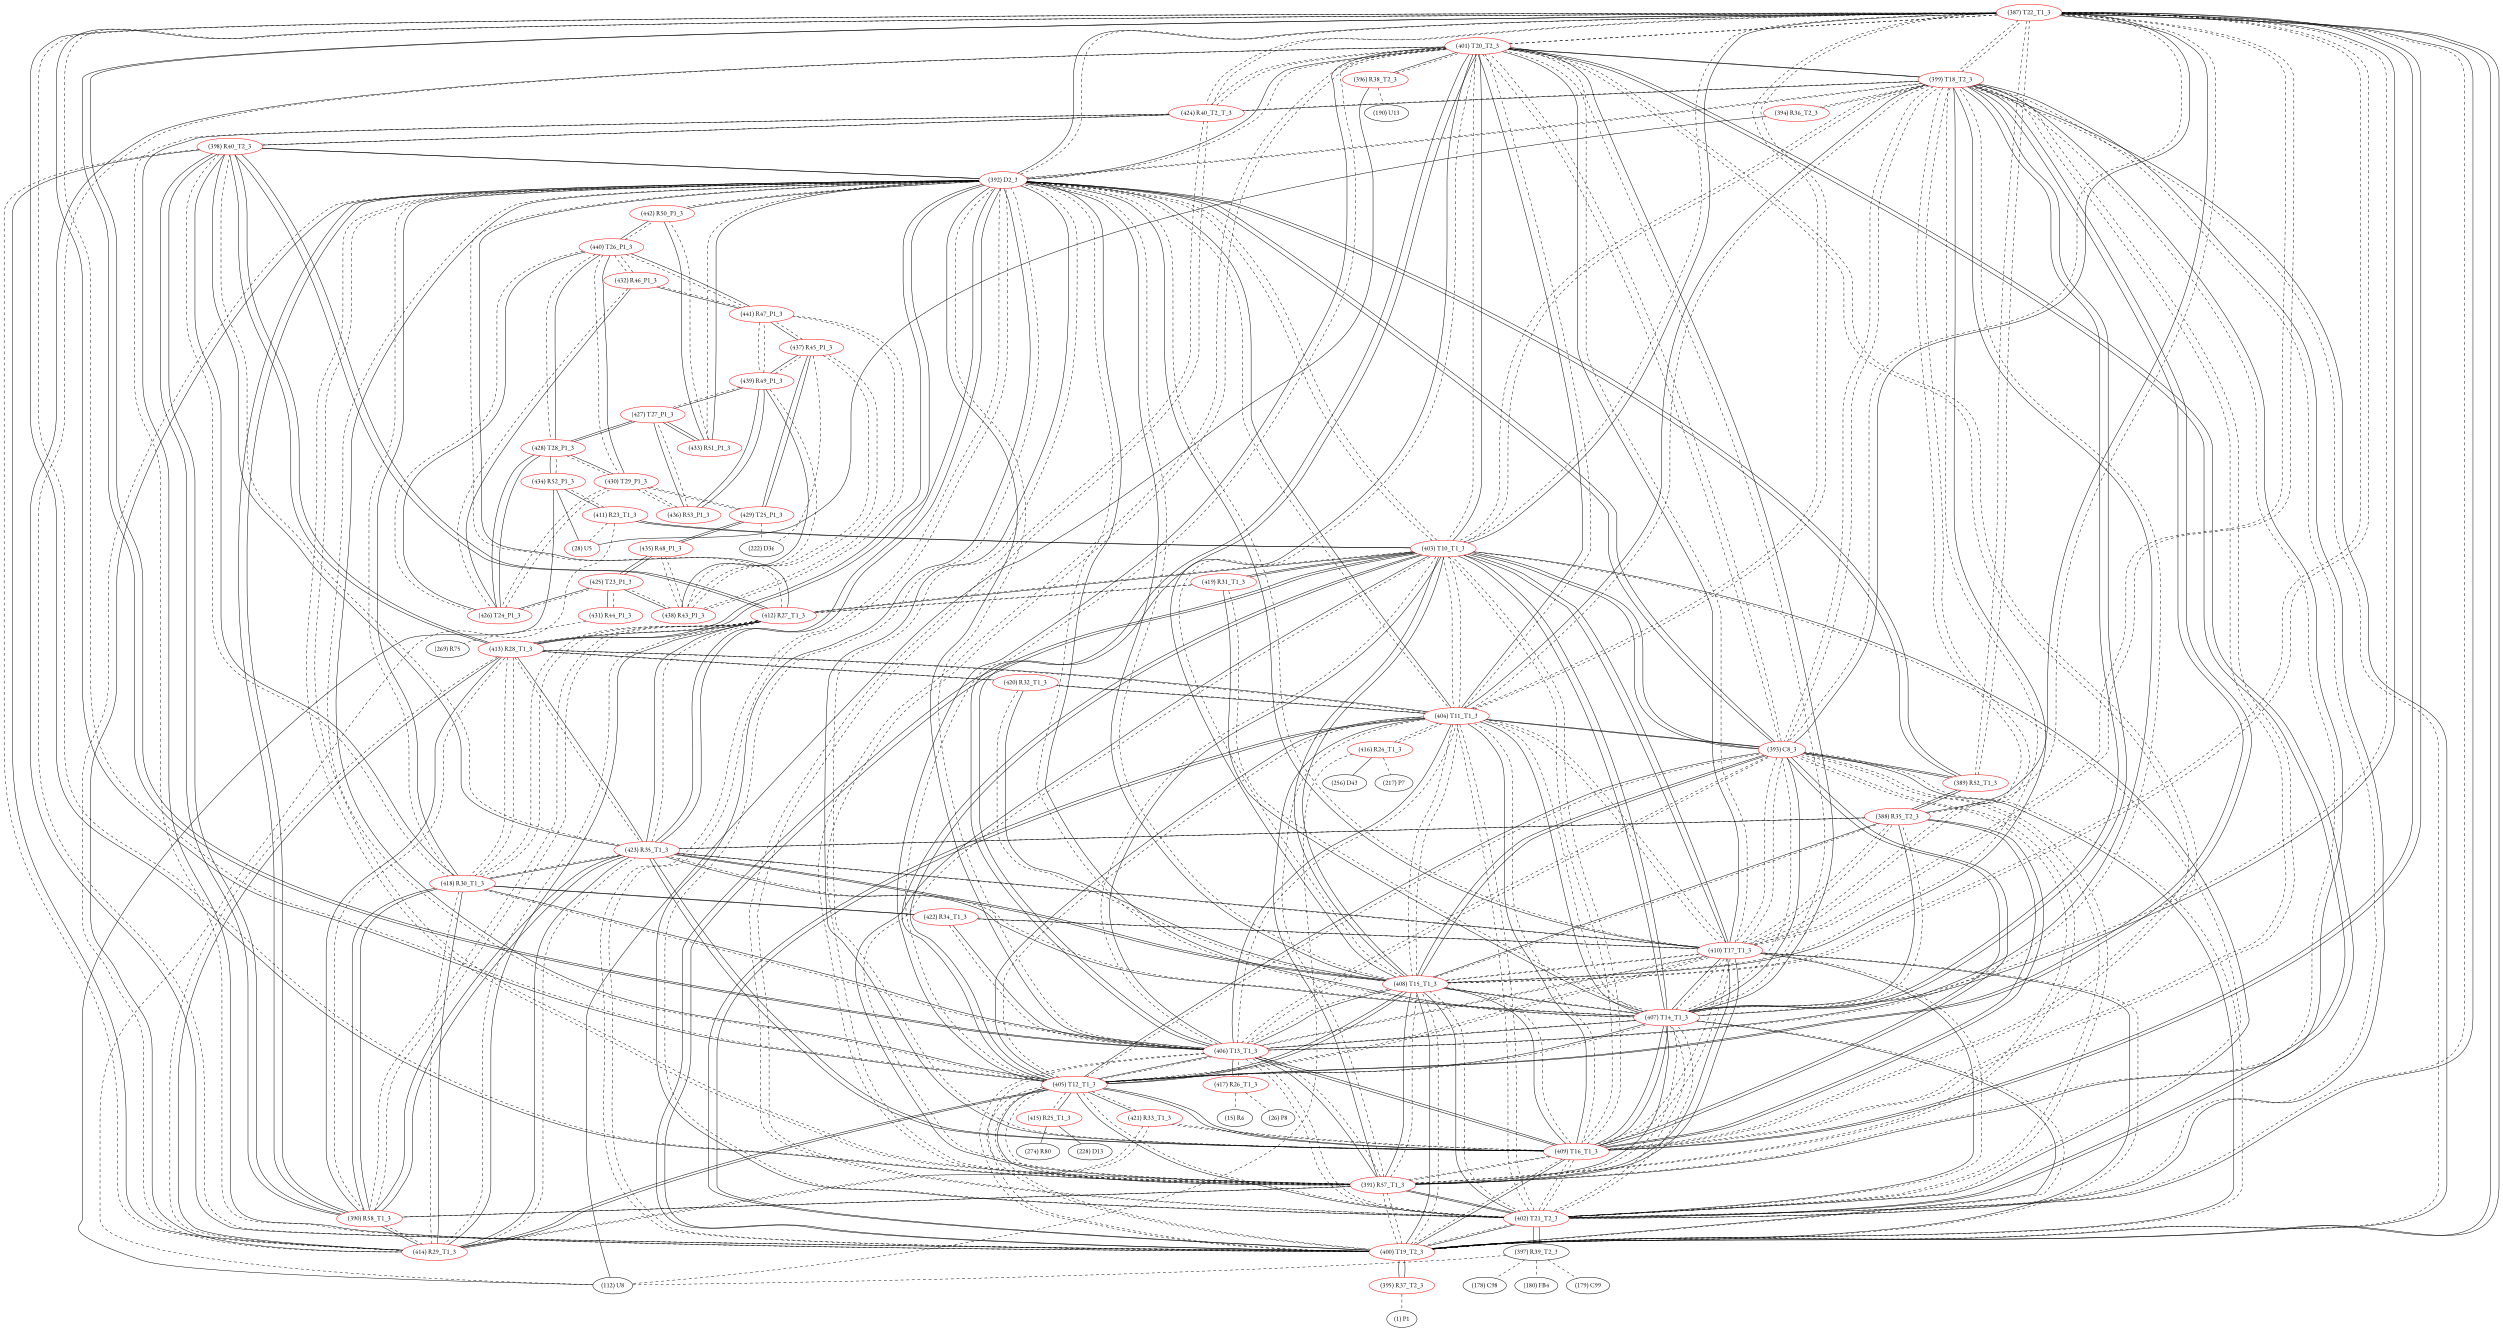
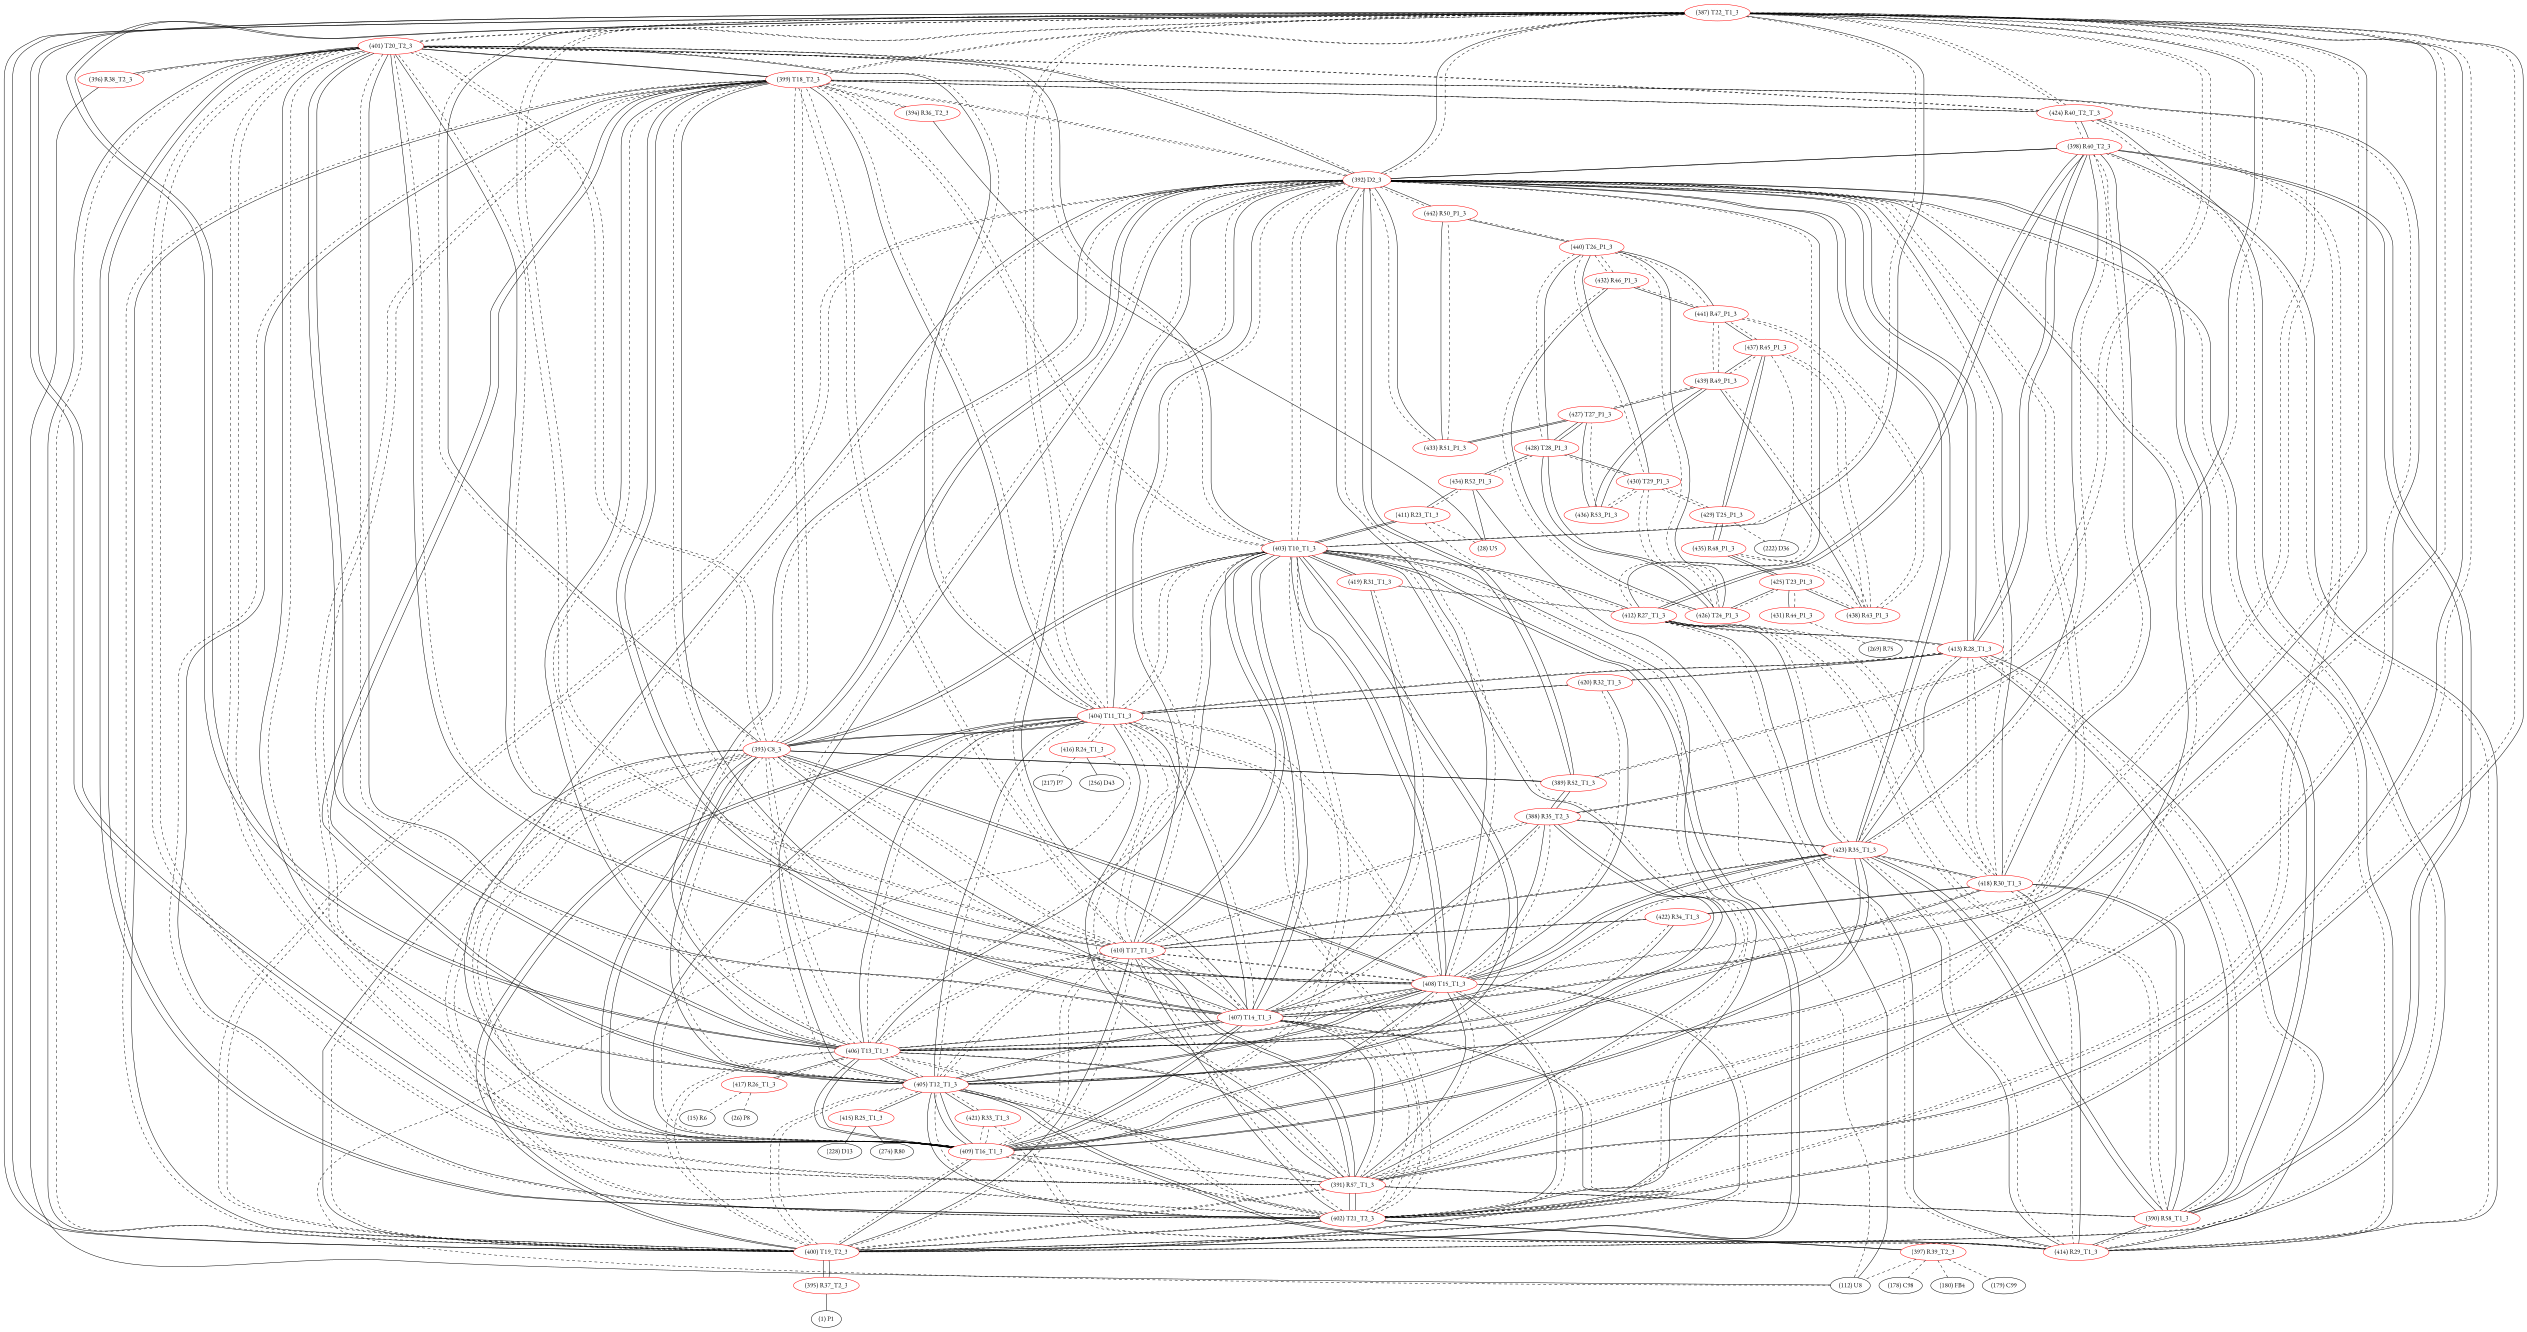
(1387, 113) -> none
(1536, 1252) -> (1933, 1252)
(1402, 1302) -> (826, 1302)
